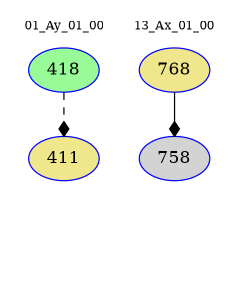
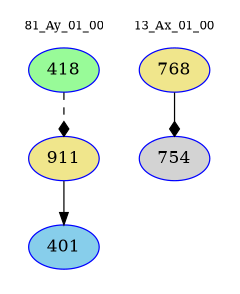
(65, 26) -> (65, 26)
(64, 159) -> (64, 159)
(175, 159) -> (175, 159)
none -> (64, 247)
